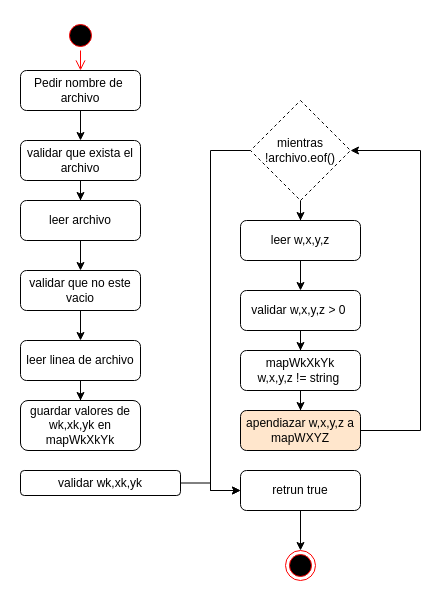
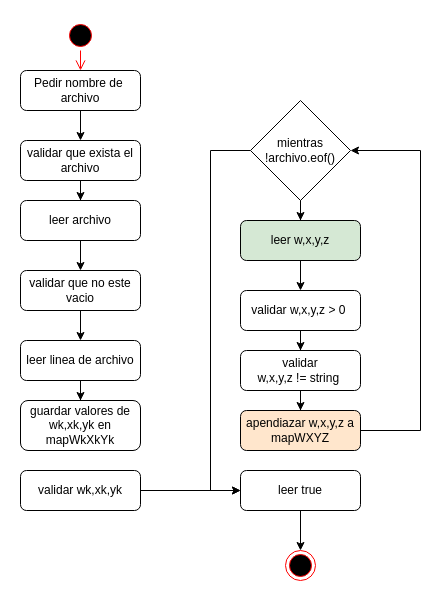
(301, 151) -> (301, 151)
(301, 241) -> (301, 241)
(301, 371) -> (301, 371)
(101, 483) -> (81, 491)
(301, 491) -> (301, 491)
